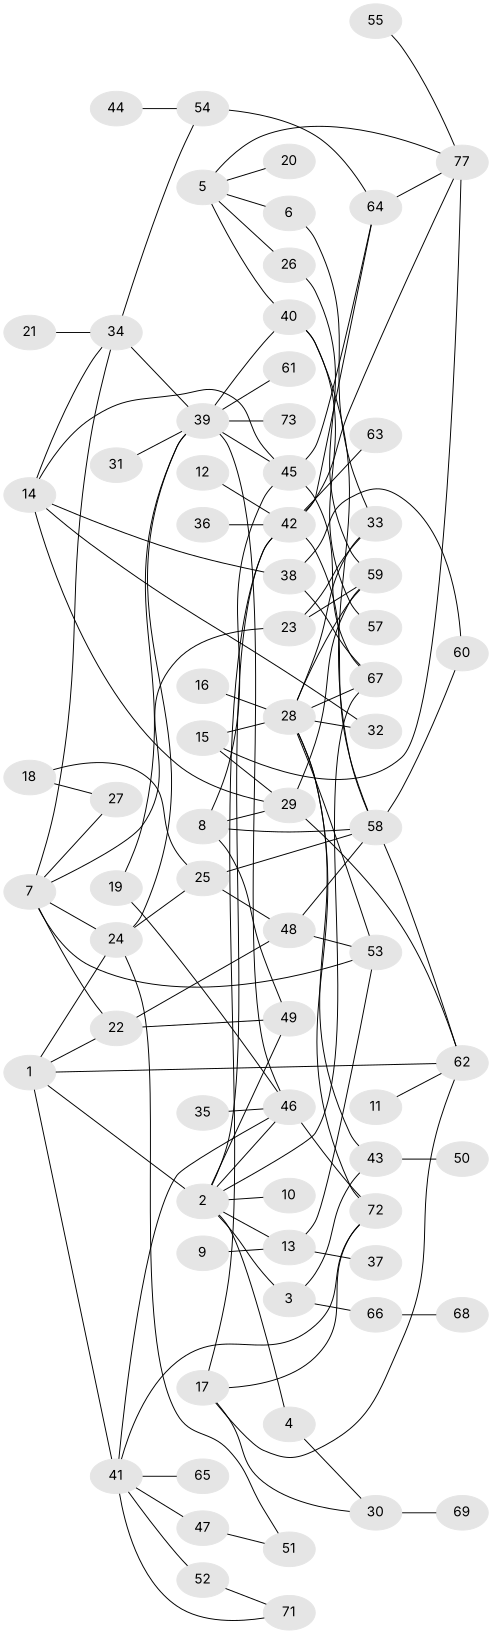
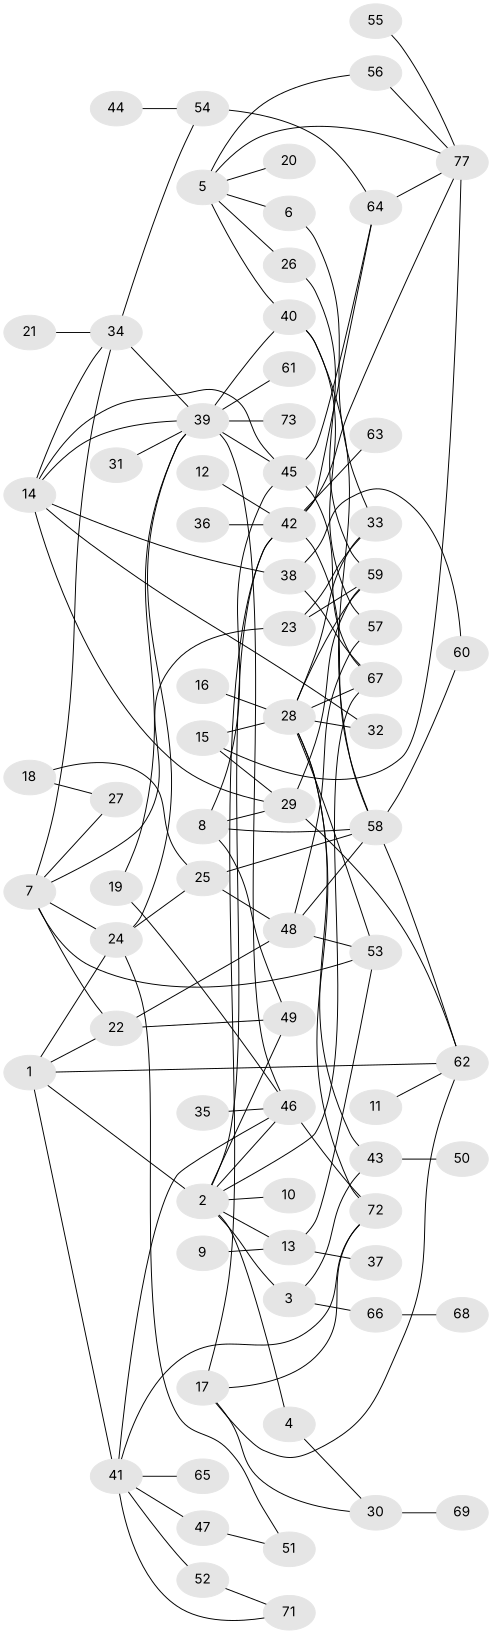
none -> (376, 73)
none -> (102, 434)
none -> (324, 768)
